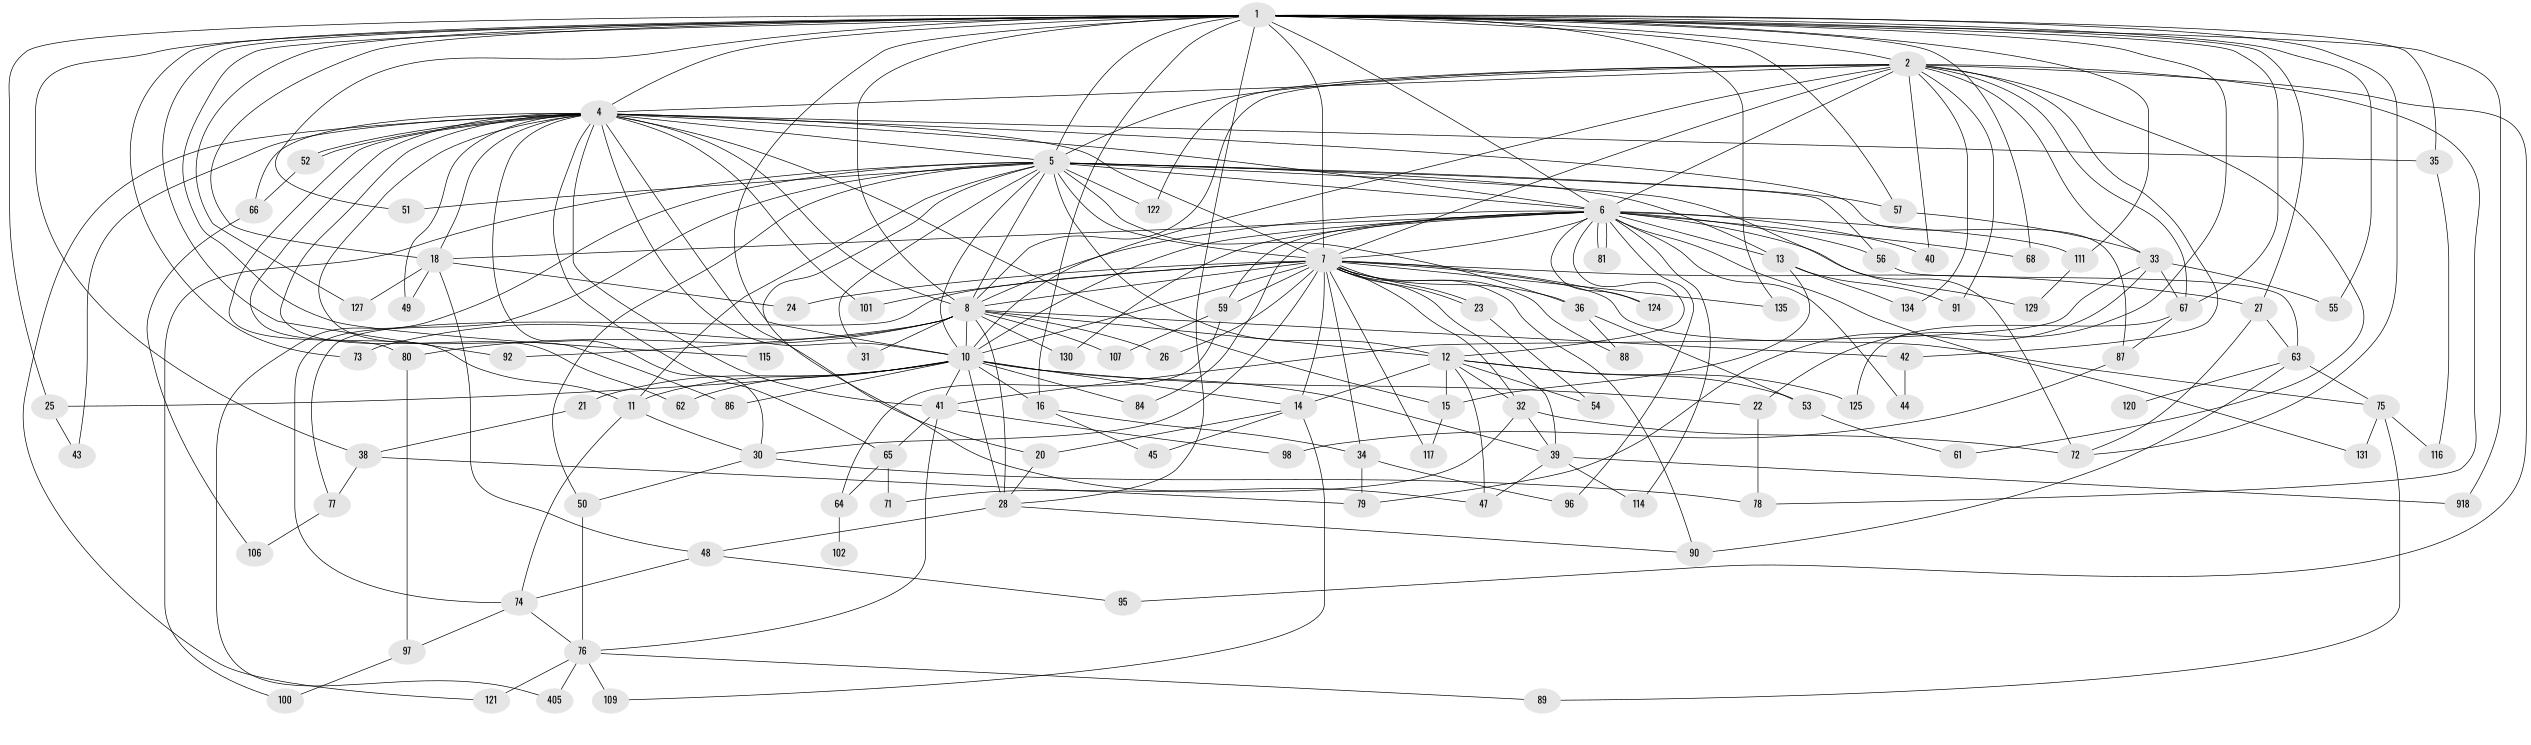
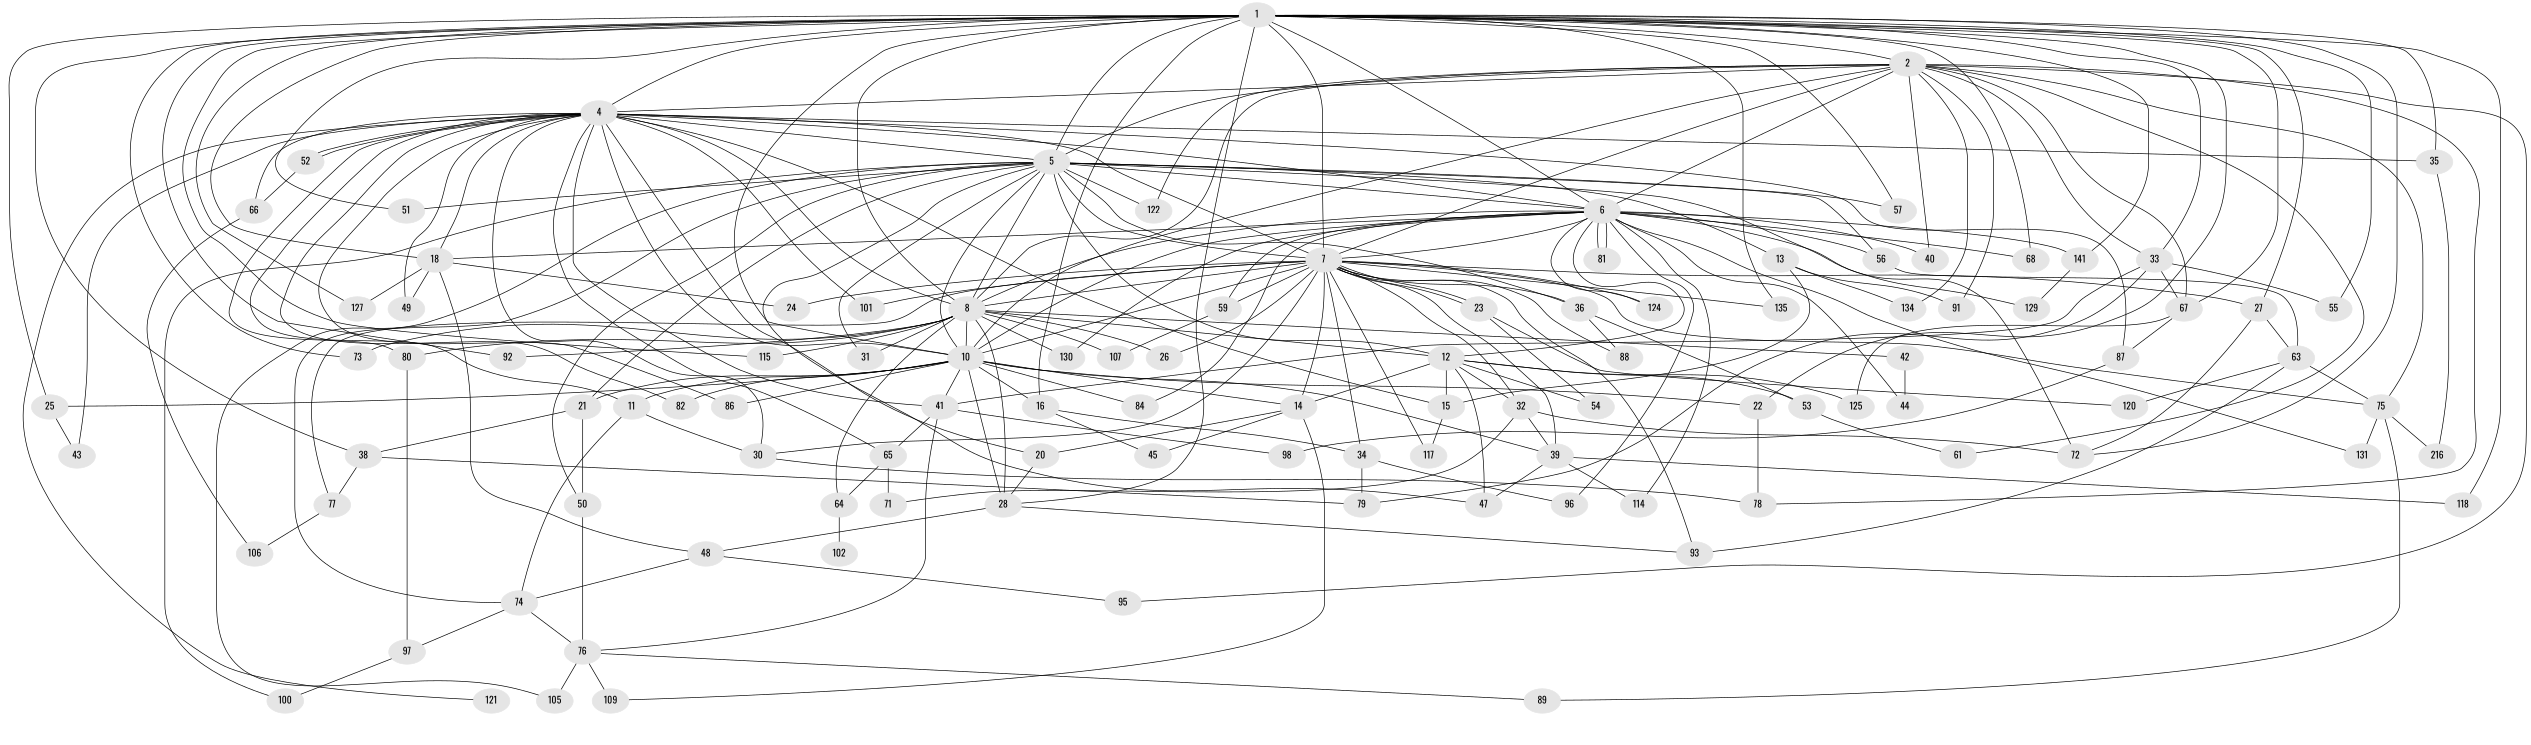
(2018, 225) -> (1991, 41)
(1691, 235) -> none
(822, 255) -> (804, 234)
(2080, 260) -> (2080, 260)
(2201, 263) -> (2262, 126)
none -> (868, 339)
(1019, 385) -> (877, 388)
none -> (1827, 388)
(681, 407) -> (681, 407)
(2437, 456) -> (2437, 456)
(670, 480) -> (583, 450)
(2463, 505) -> (2463, 505)
(1695, 554) -> (1695, 554)
(537, 676) -> none
(555, 701) -> (555, 701)
